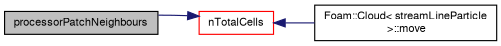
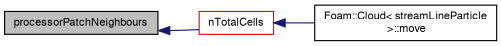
(173, 15) -> (185, 30)
